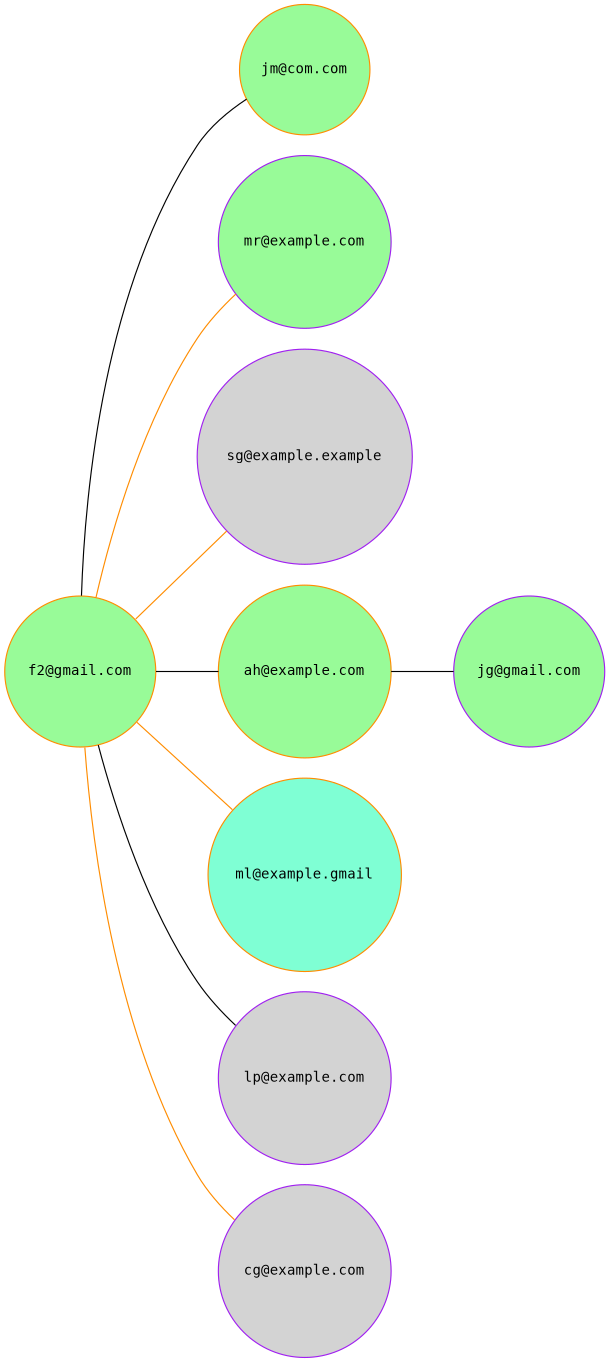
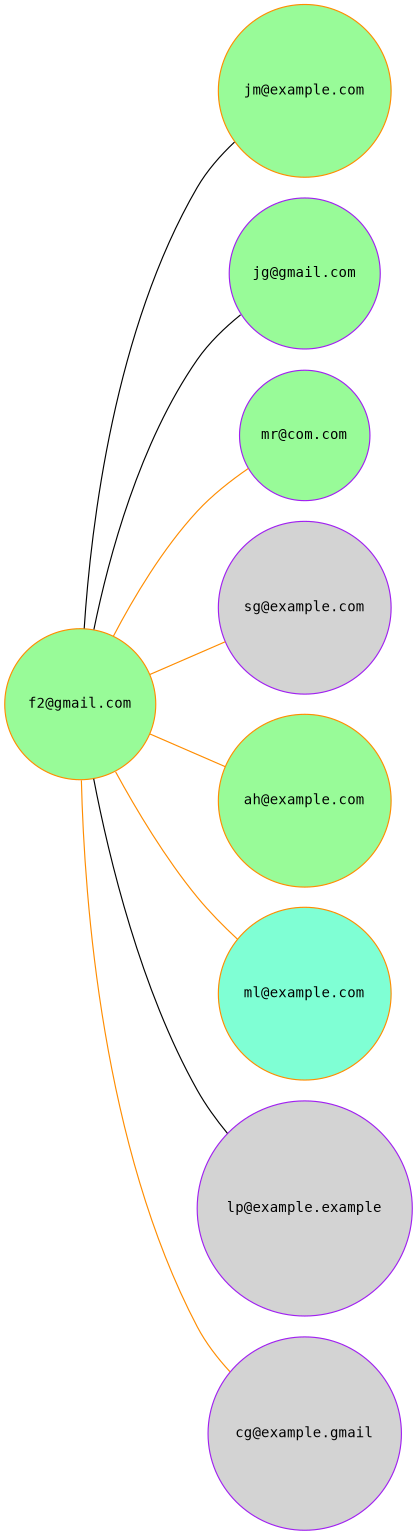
(305, 70) -> (305, 91)
(305, 242) -> (305, 435)
(305, 457) -> (305, 608)
(187, 671) -> (188, 750)
(422, 671) -> (144, 460)
(305, 875) -> (305, 994)
(305, 1078) -> (305, 1208)
(305, 1271) -> (305, 1434)
